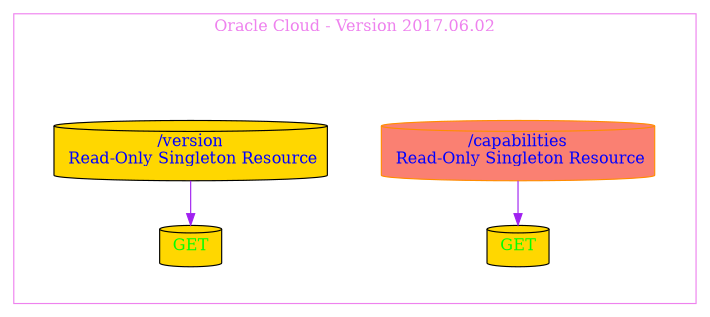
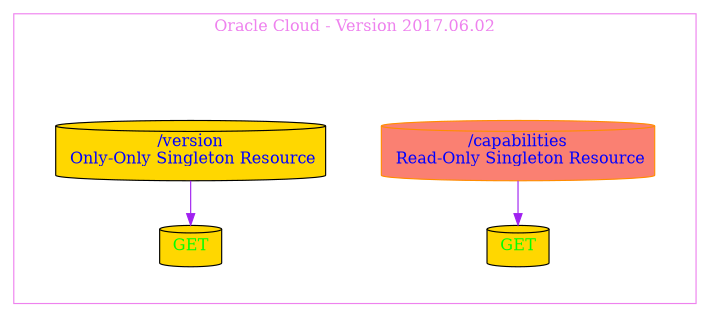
(191, 151) -> (191, 151)
